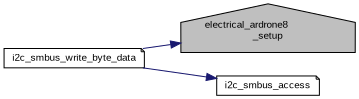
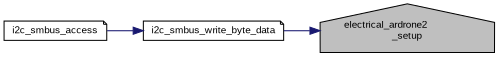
(268, 31) -> (407, 31)
(175, 72) -> (120, 31)
